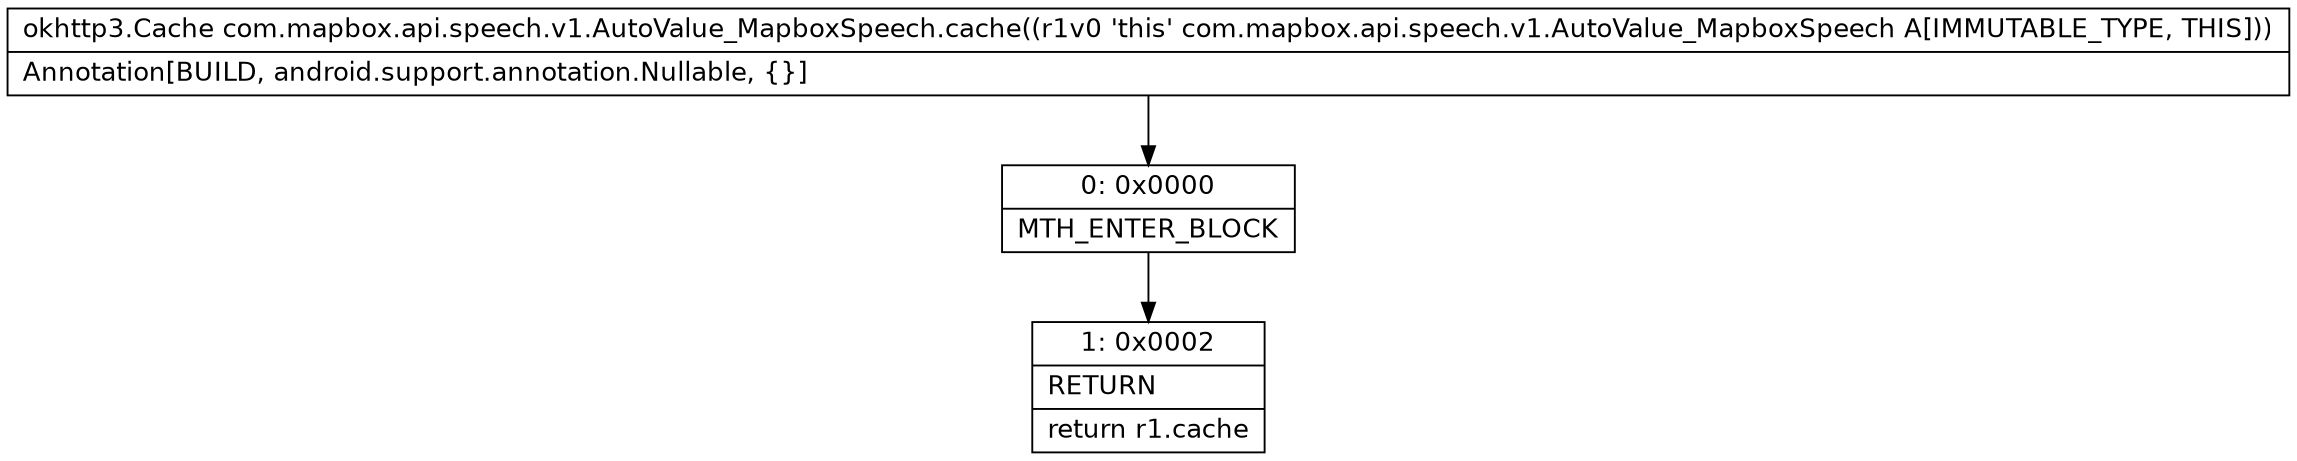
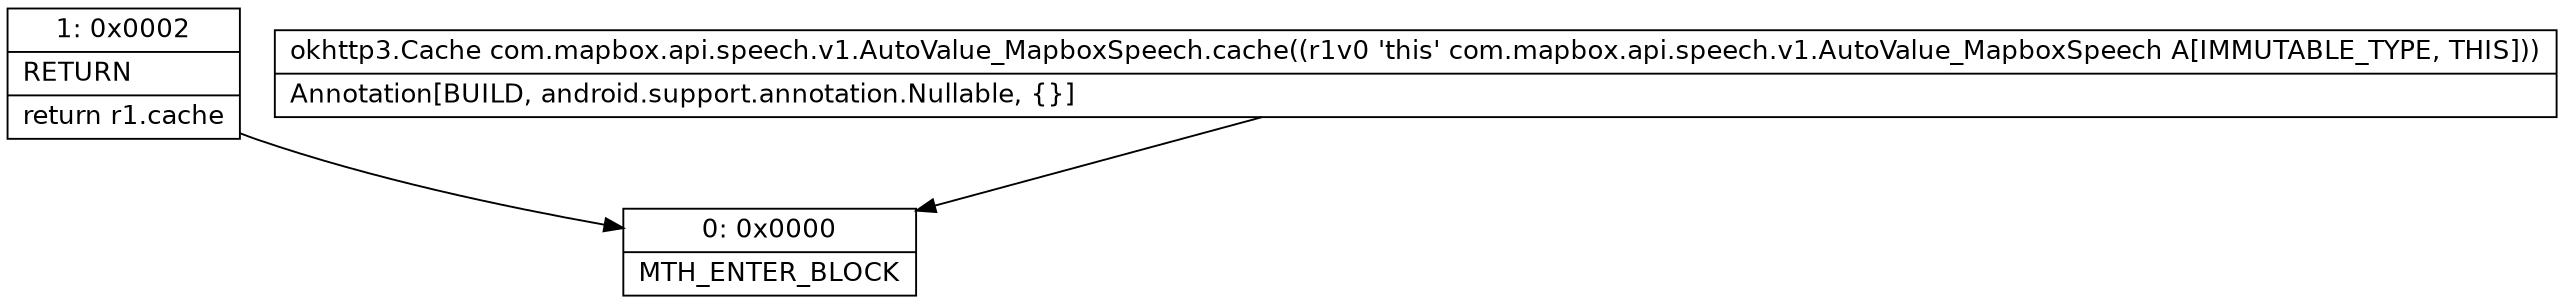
(1148, 278) -> (421, 186)
